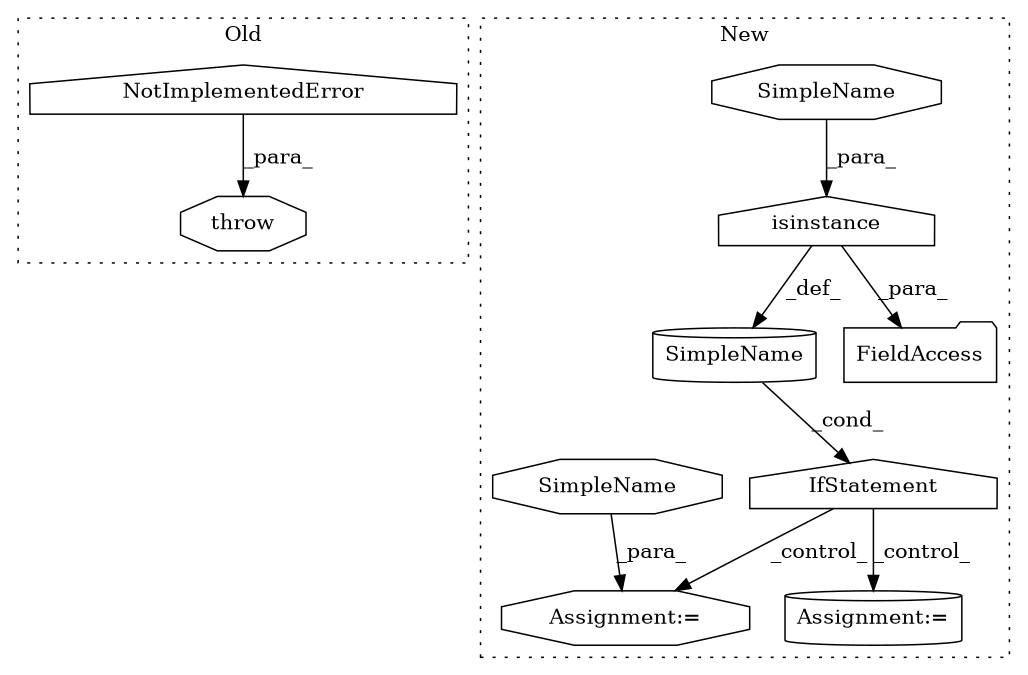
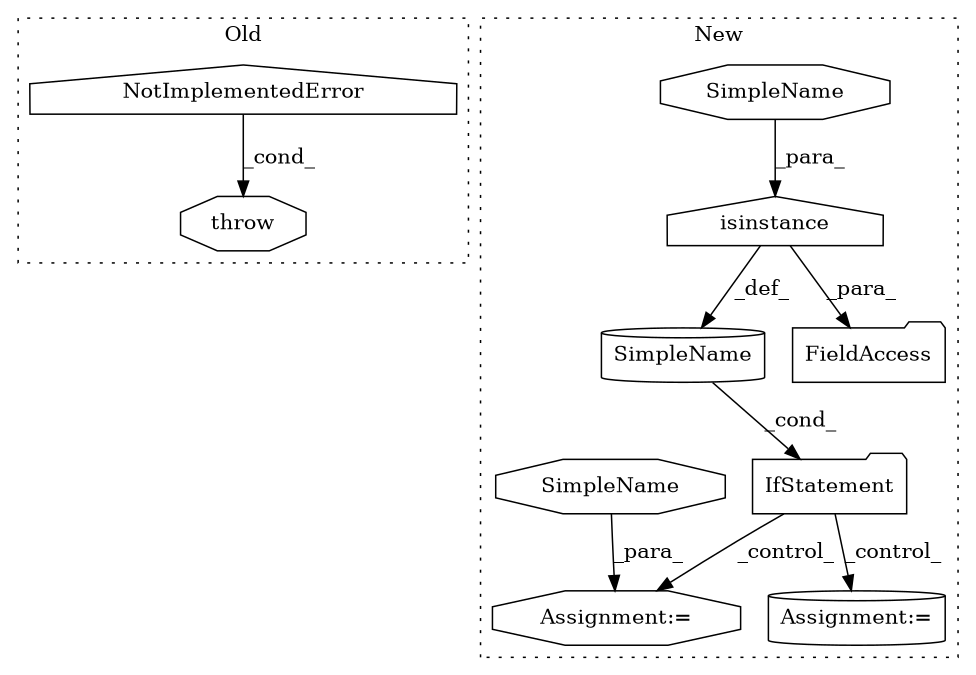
(278, 158) -> (280, 158)
(873, 487) -> (830, 487)
